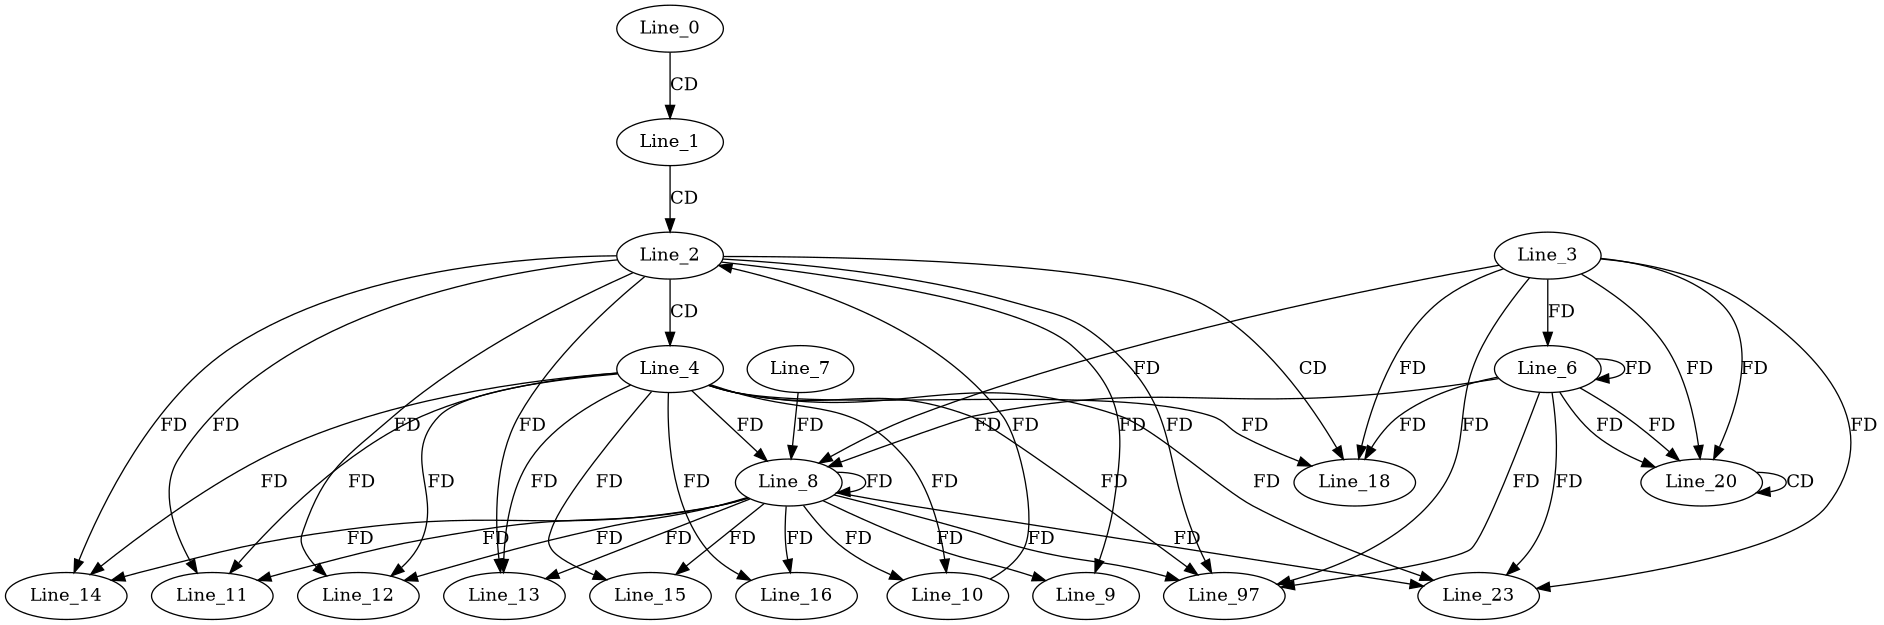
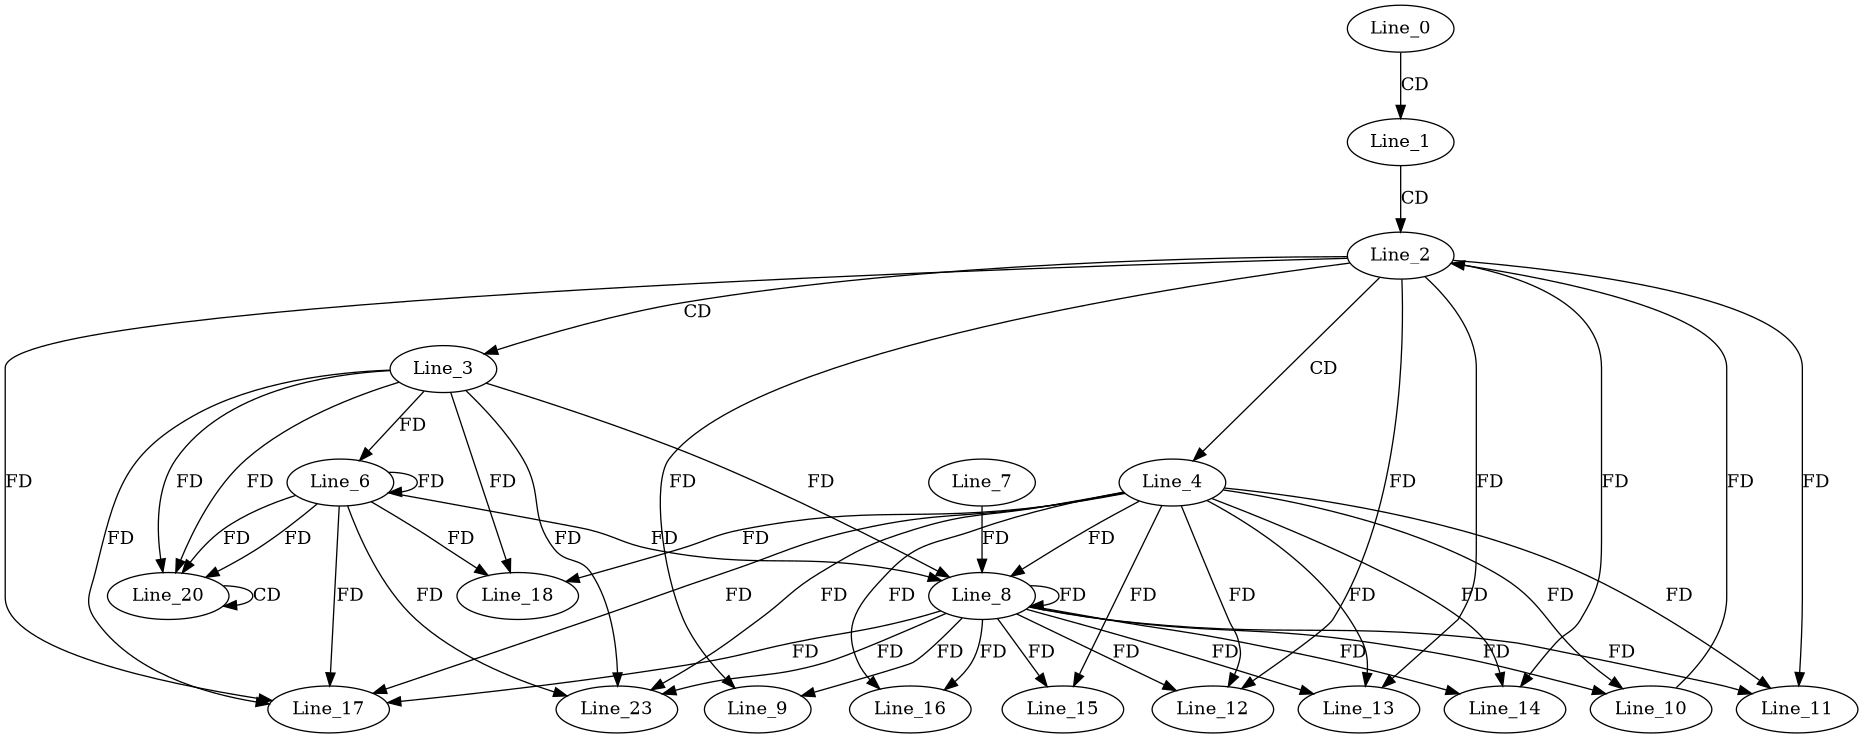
(1064, 272) -> (791, 287)
(1224, 596) -> (329, 709)
